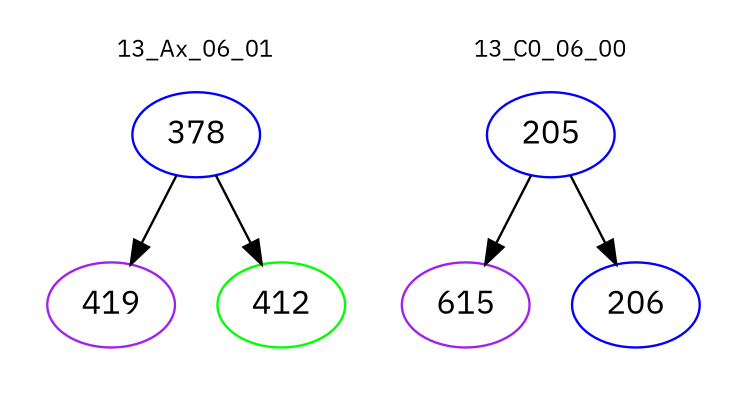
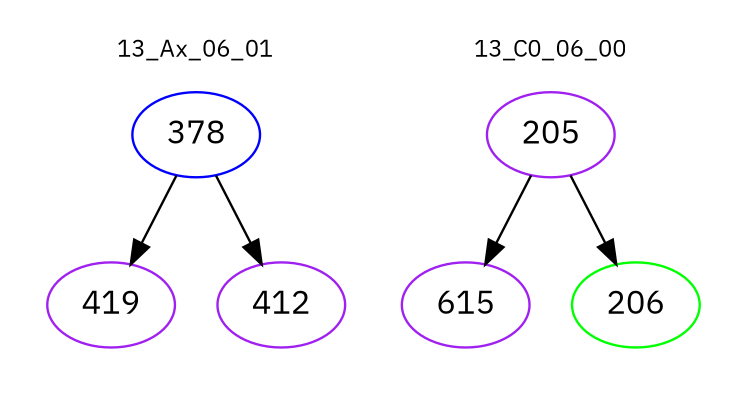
(551, 135) -> (551, 135)
(281, 305) -> (281, 305)
(636, 305) -> (636, 305)
